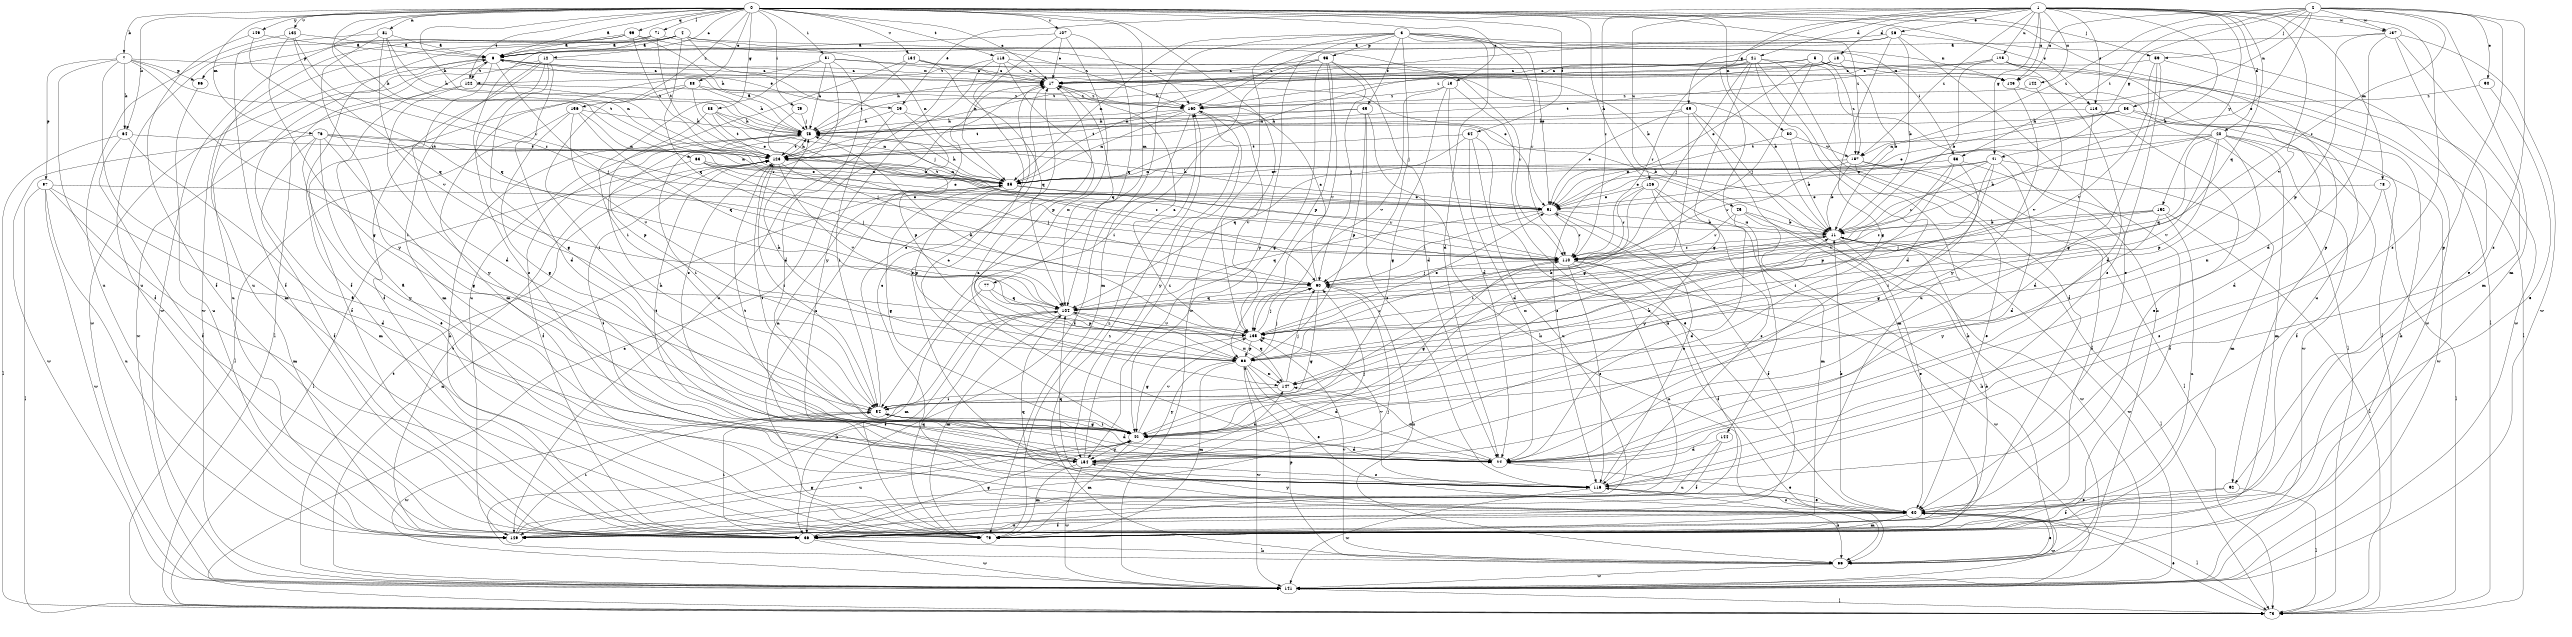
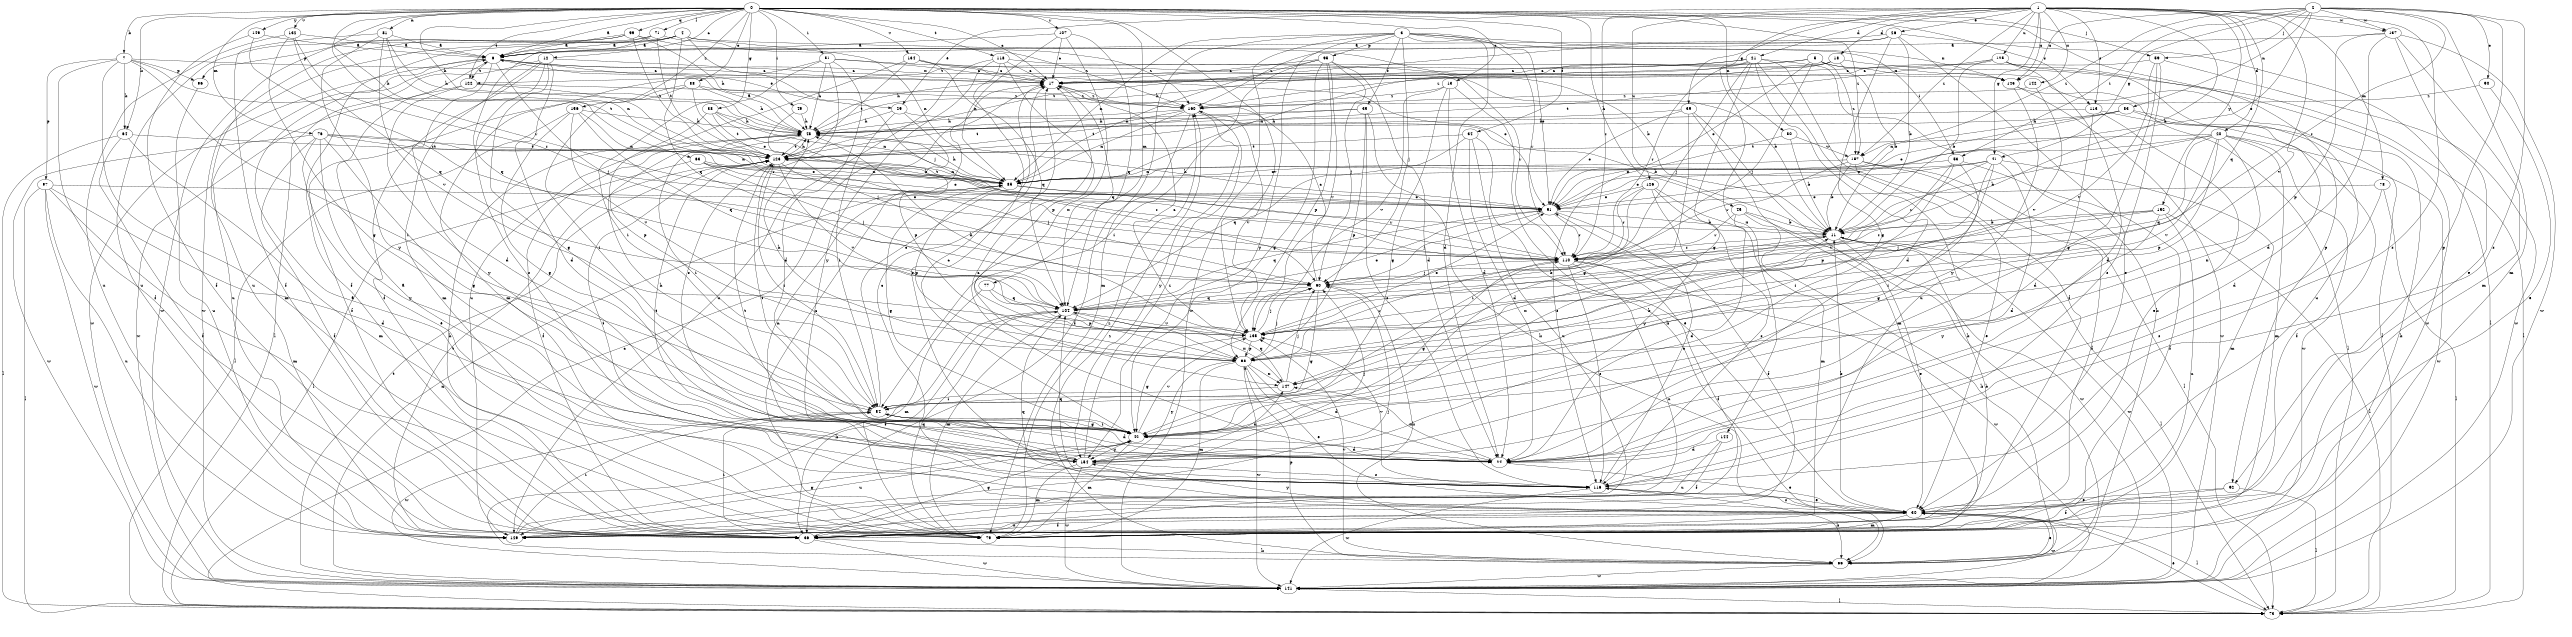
(806, 121) -> (806, 121)
none -> (1298, 274)
none -> (2176, 572)
